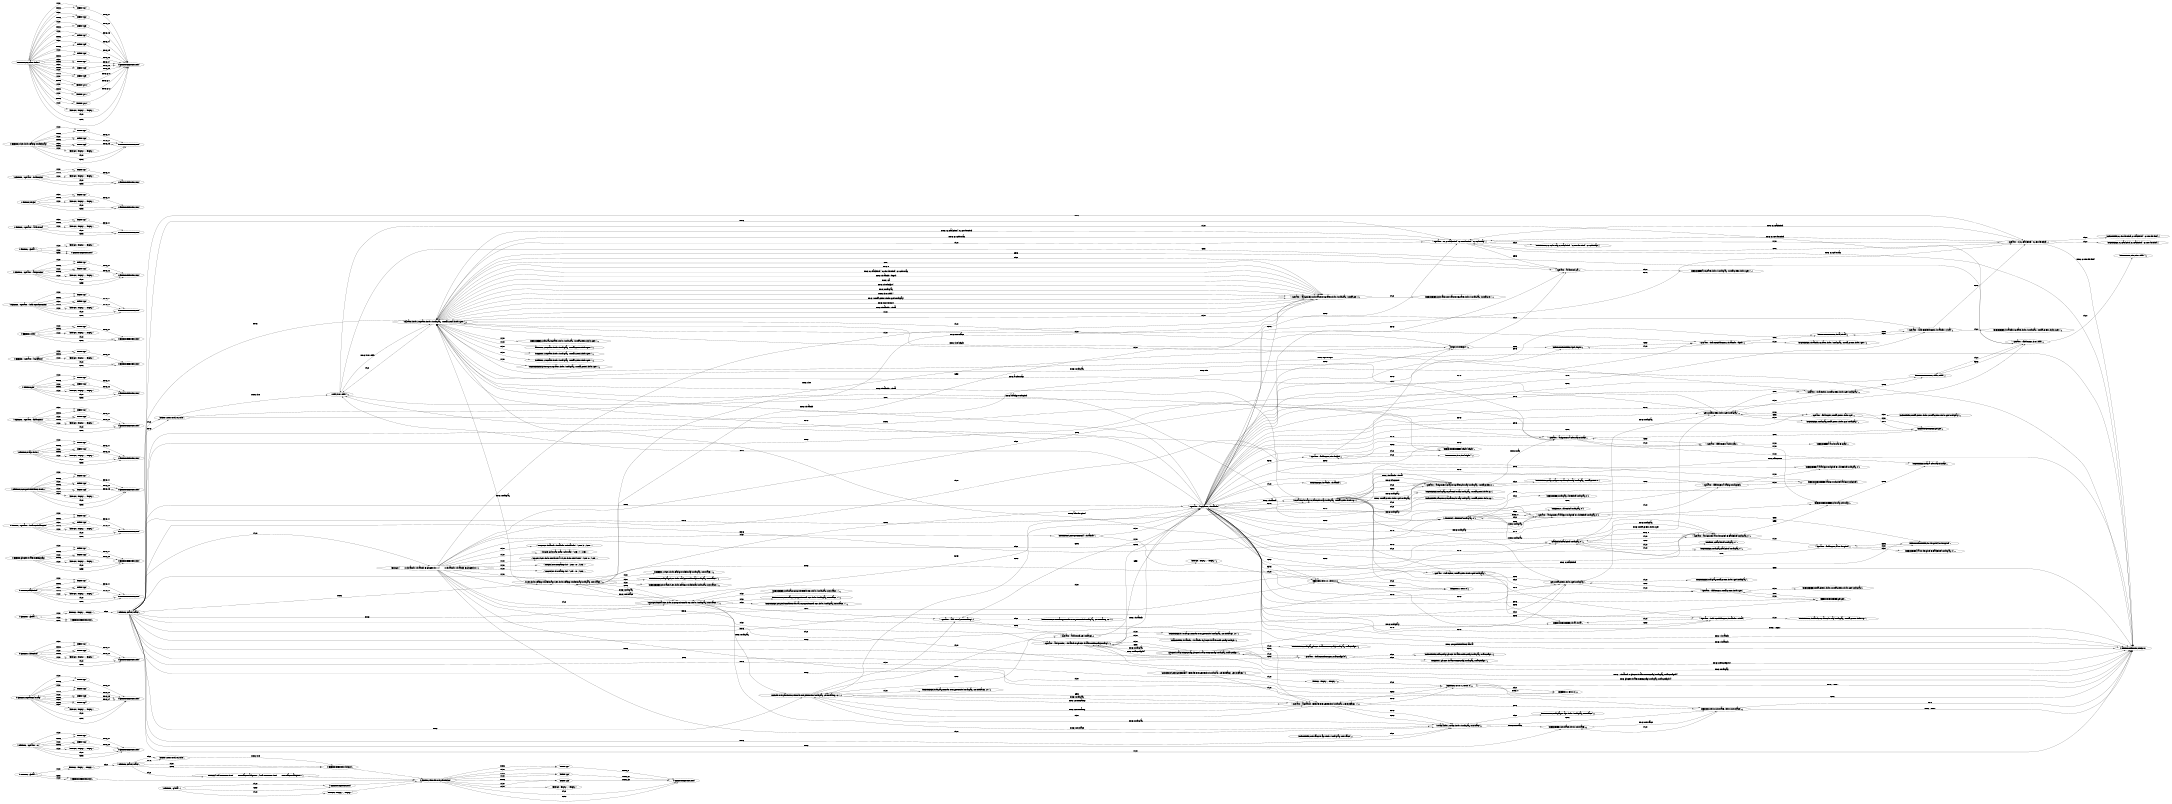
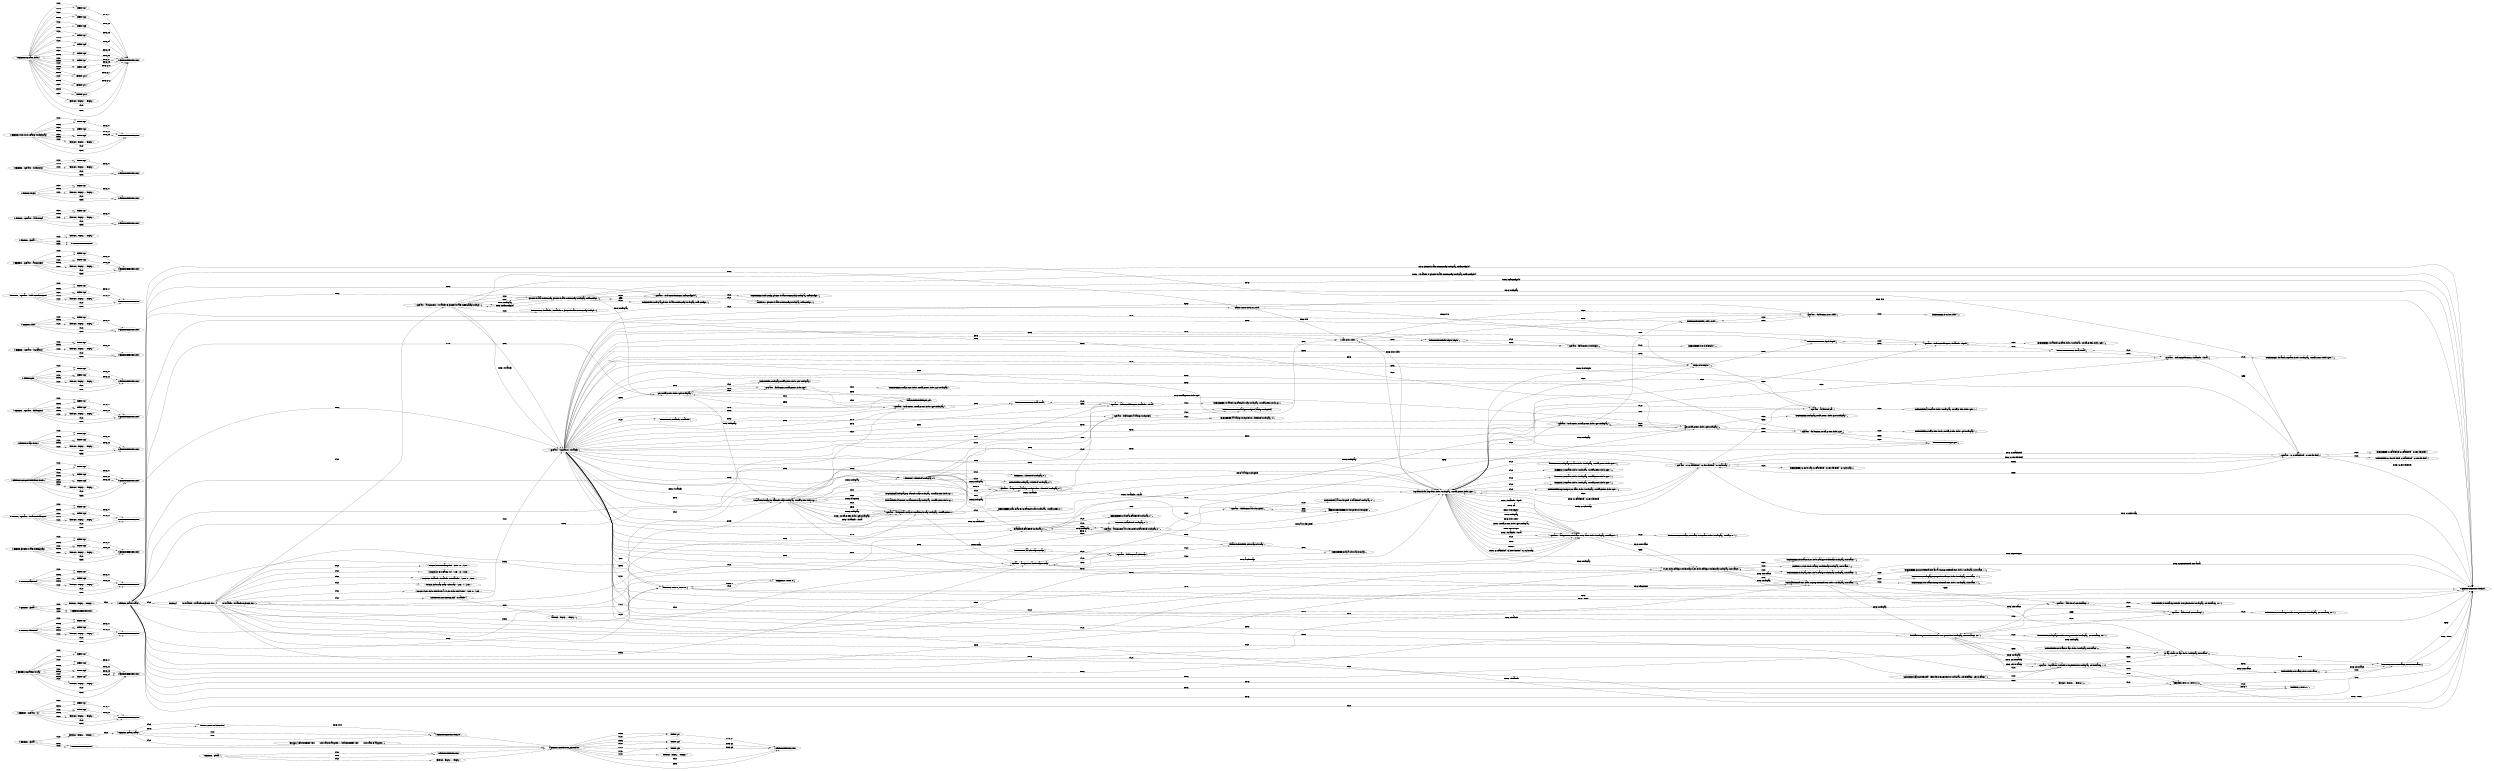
(82, 68) -> none
(1775, 241) -> (2014, 462)
(1777, 444) -> (1080, 553)
(1126, 561) -> (1308, 614)
(1568, 714) -> none
